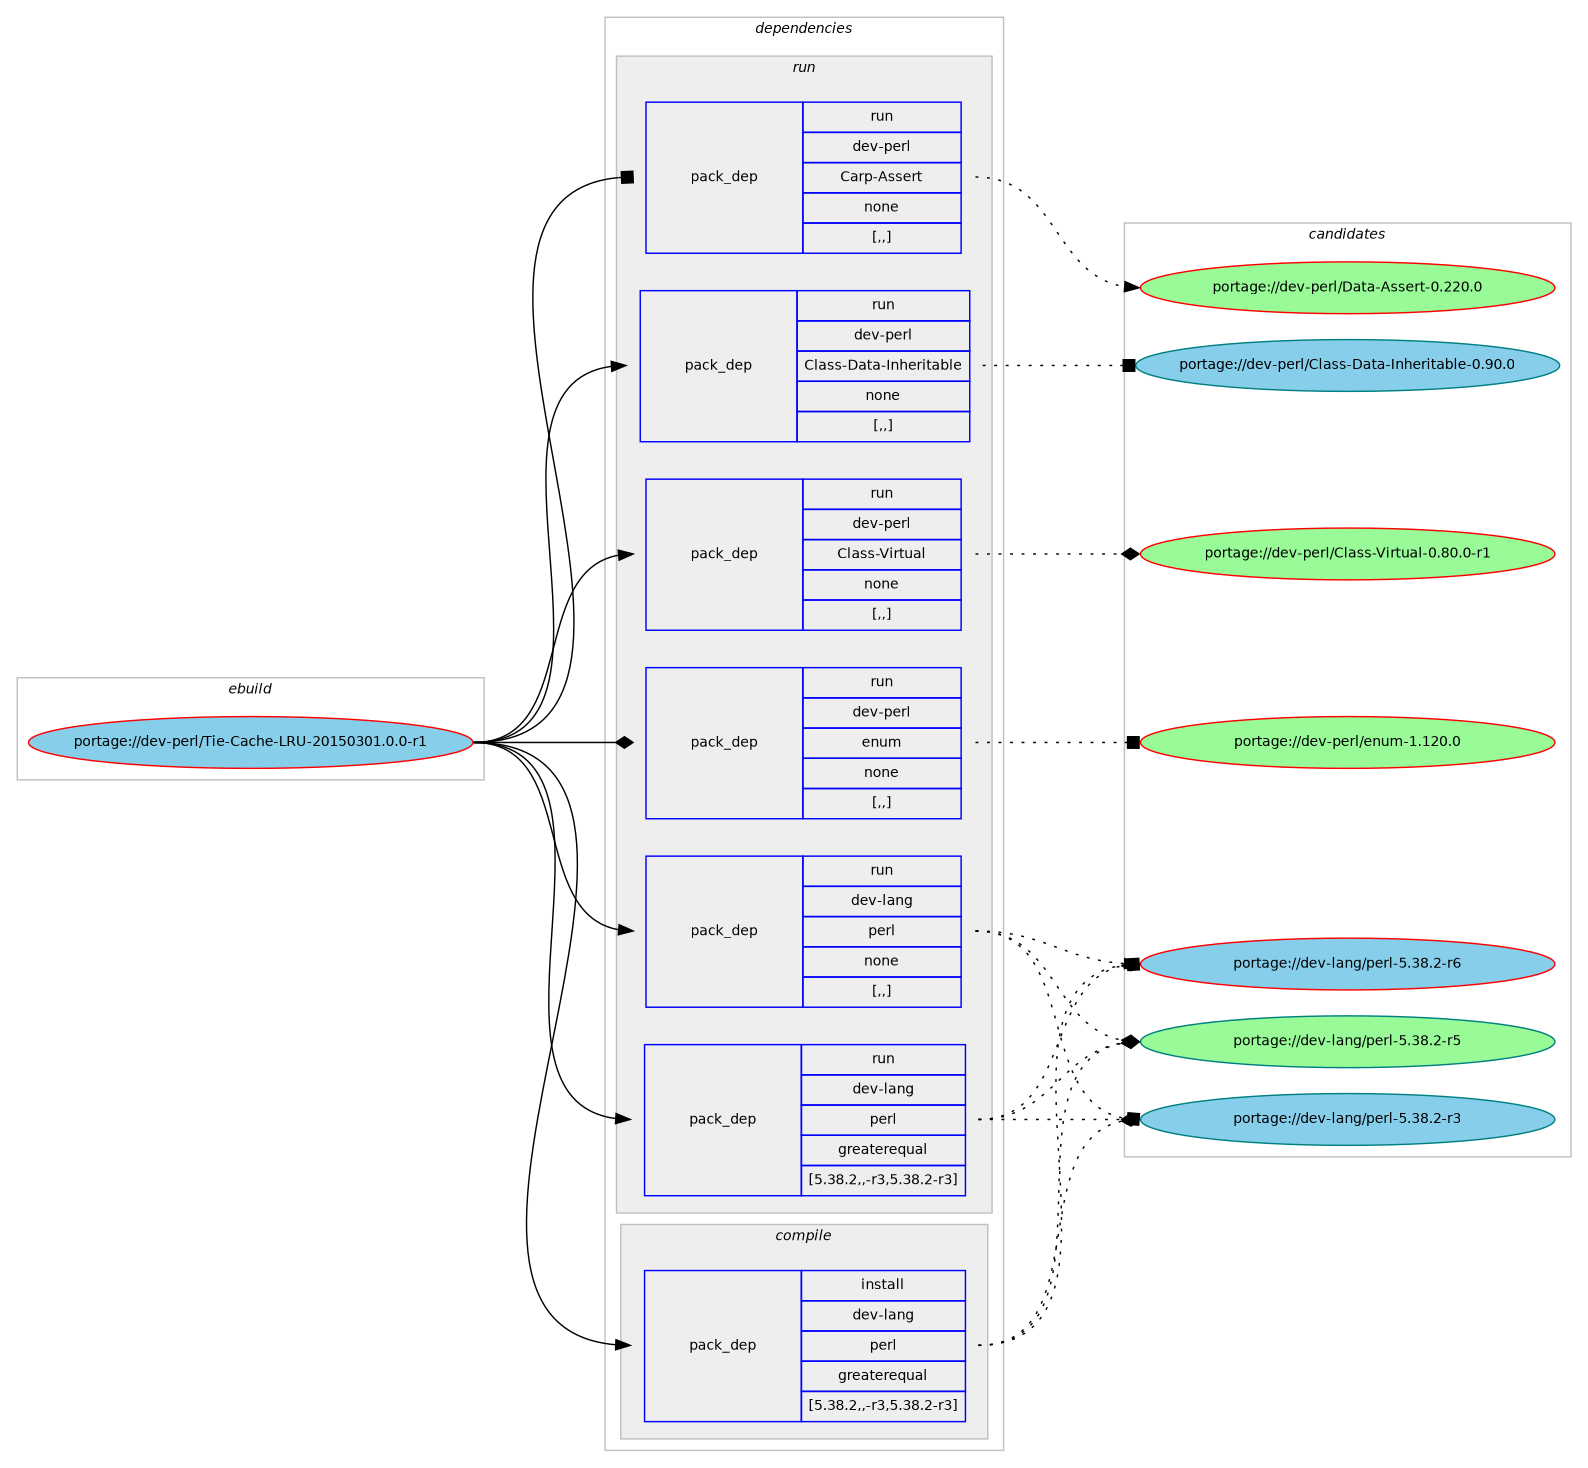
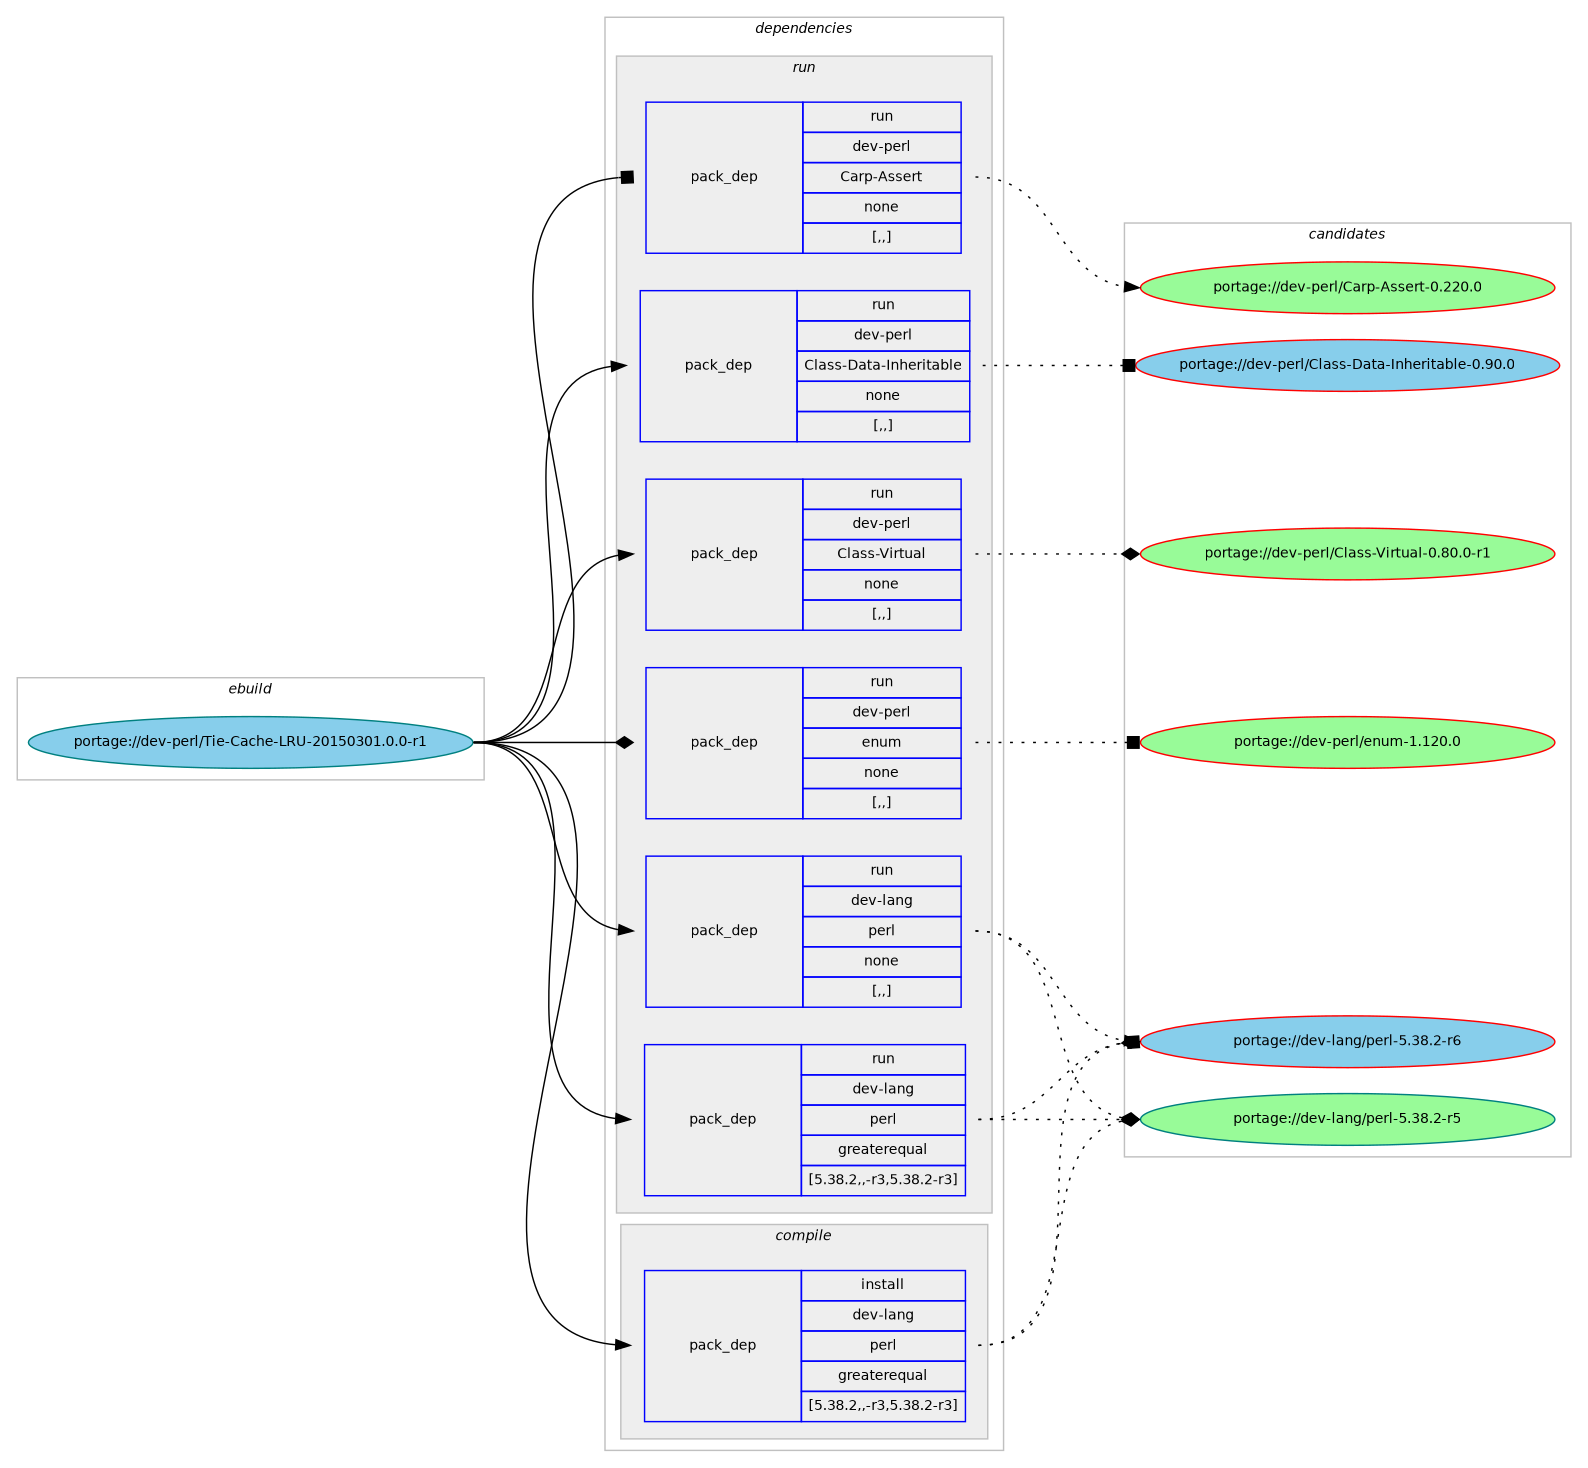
(1348, 288) -> (1348, 288)
(1348, 365) -> (1348, 365)
(251, 742) -> (251, 742)
(1348, 1119) -> none
